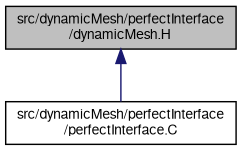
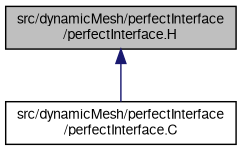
(121, 28) -> (121, 28)
